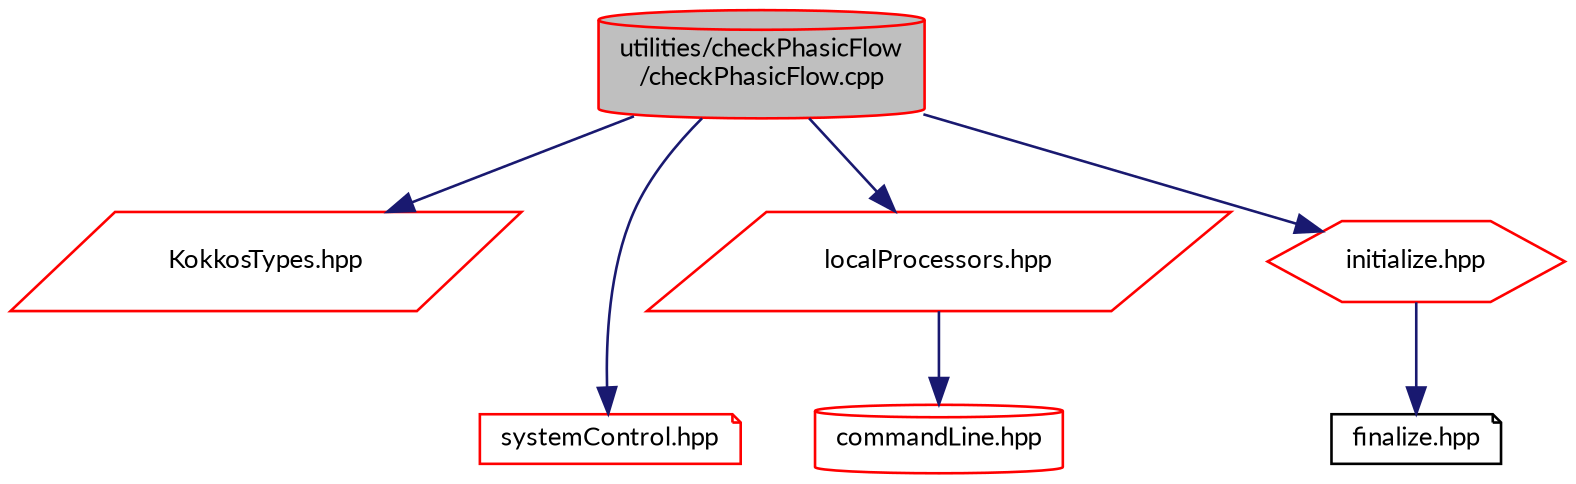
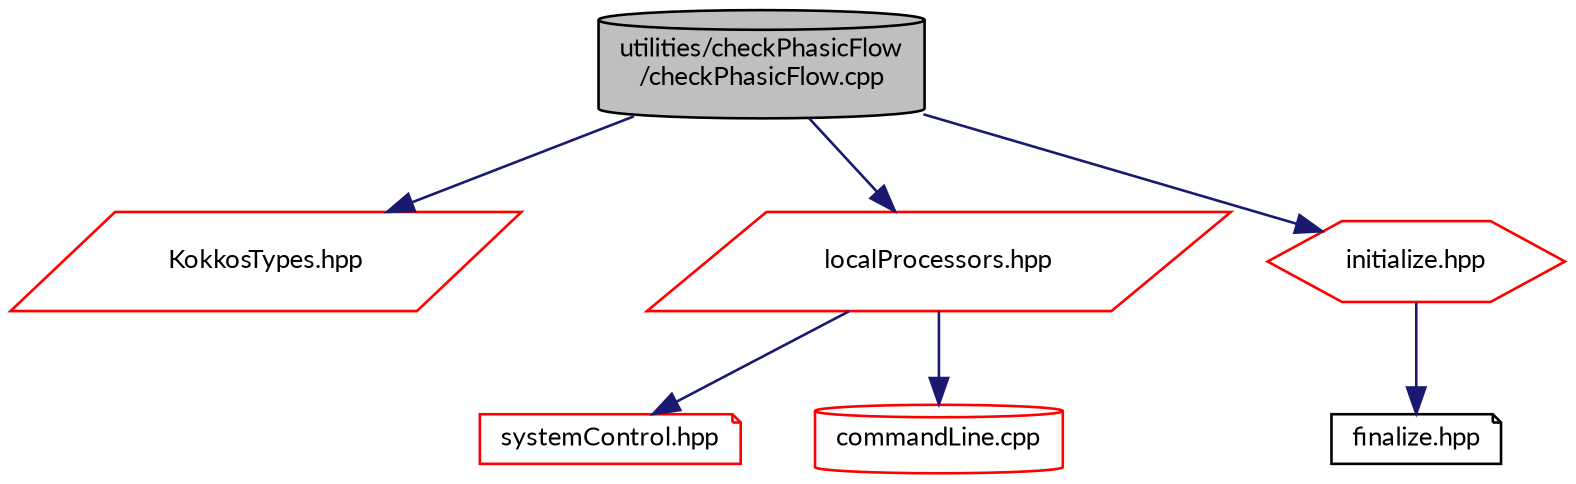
(762, 64) -> (762, 64)
(623, 241) -> (763, 356)
(939, 439) -> (939, 439)
